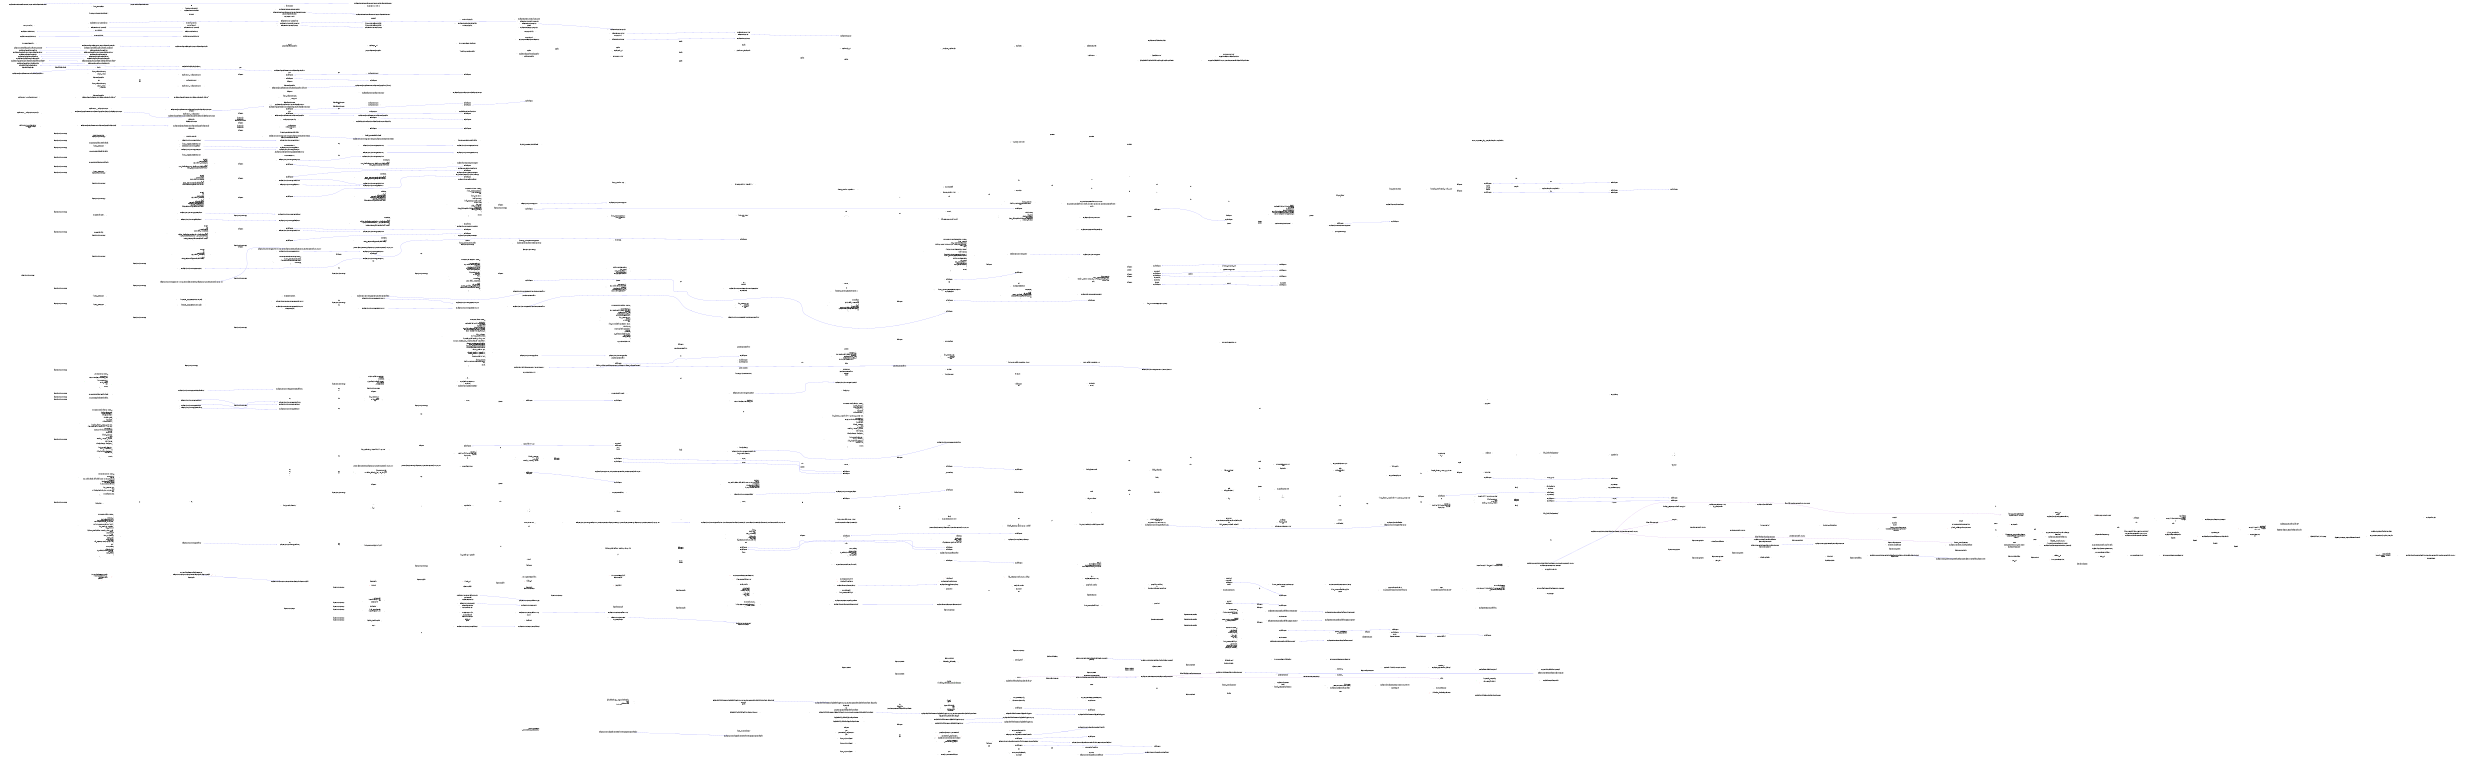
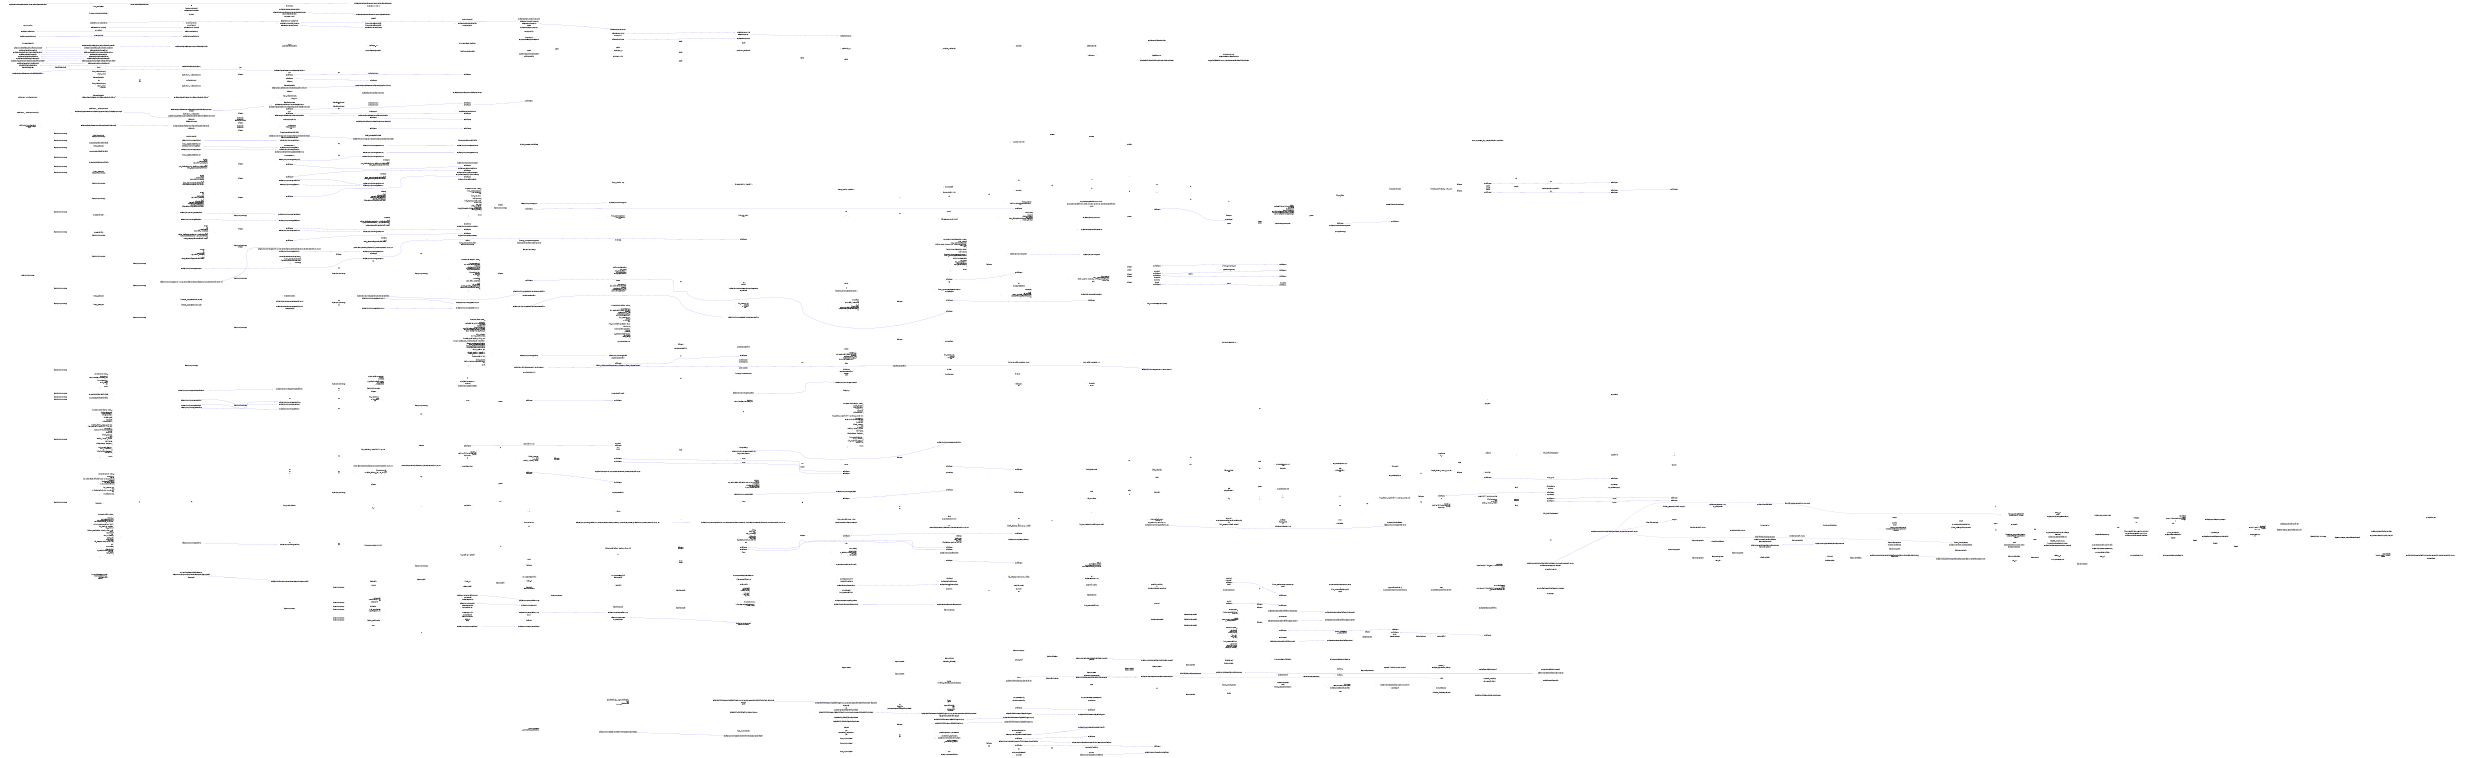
(743, 45) -> (747, 43)
